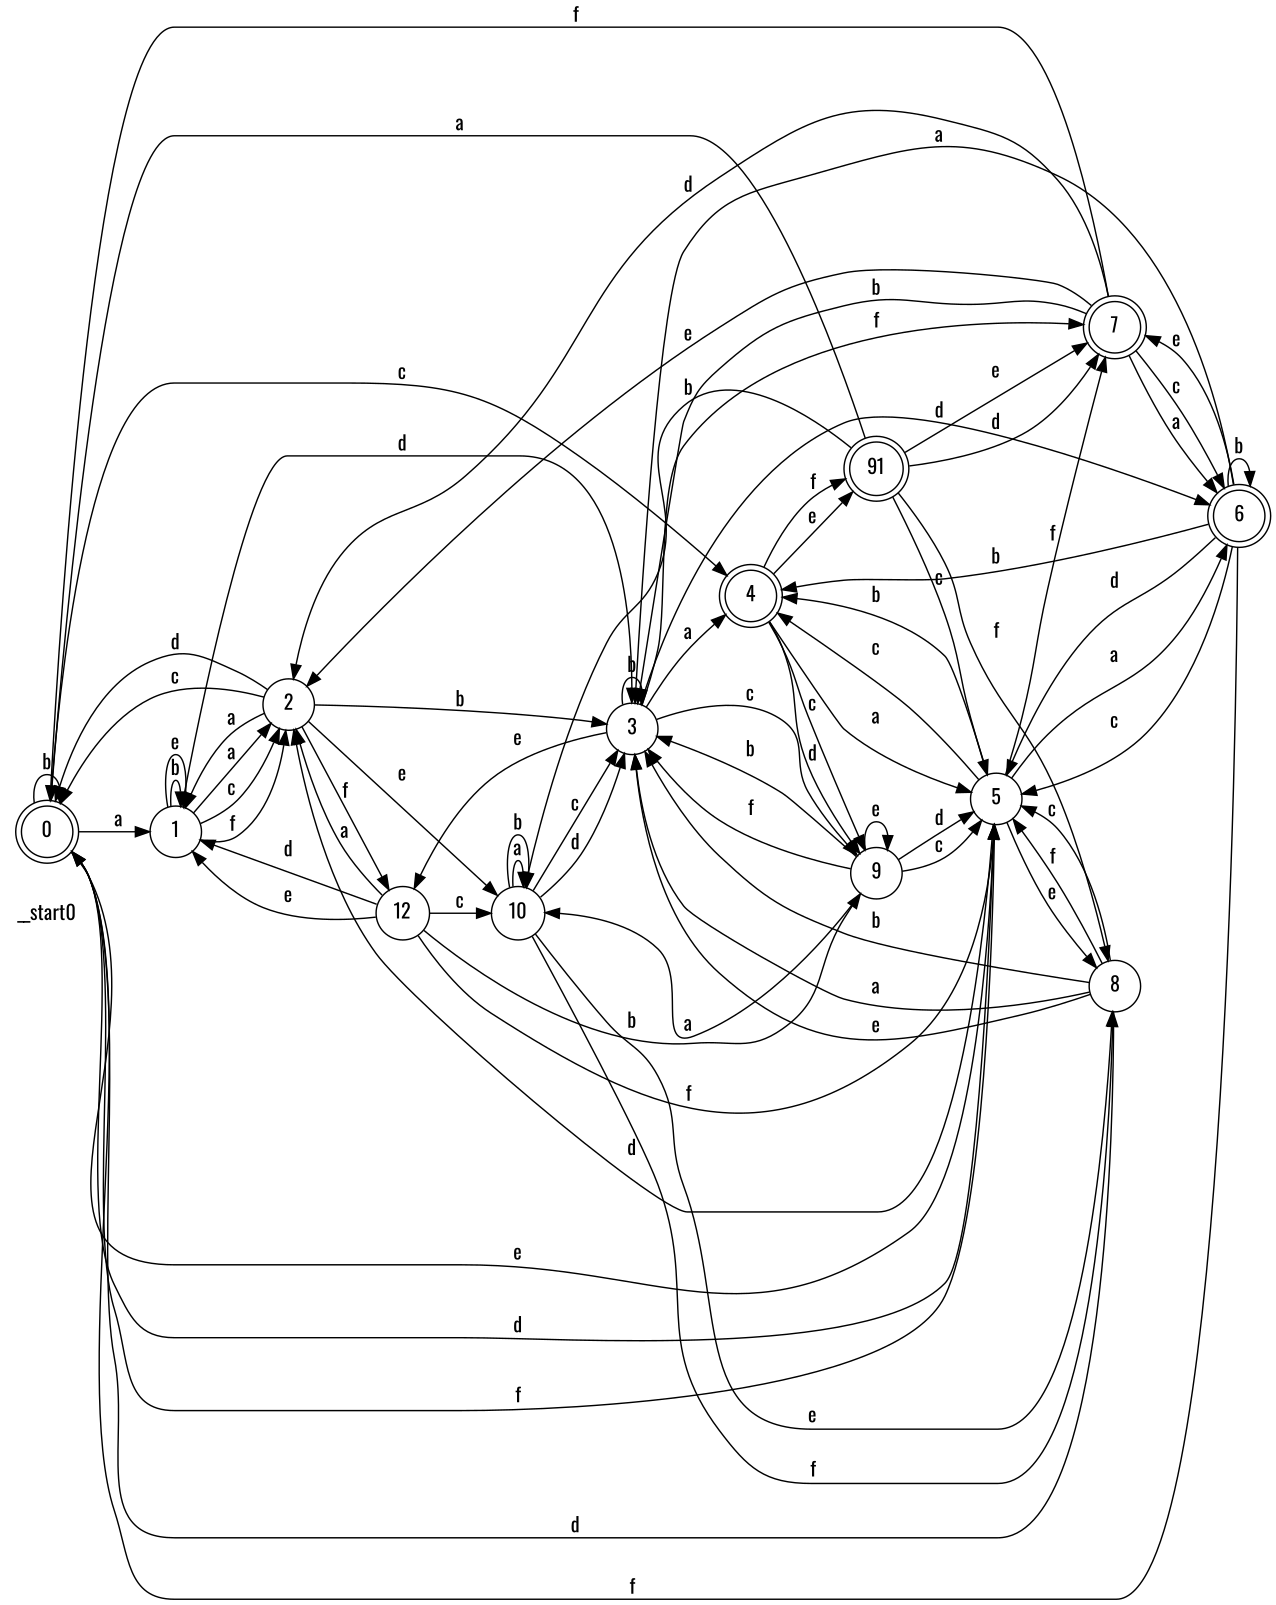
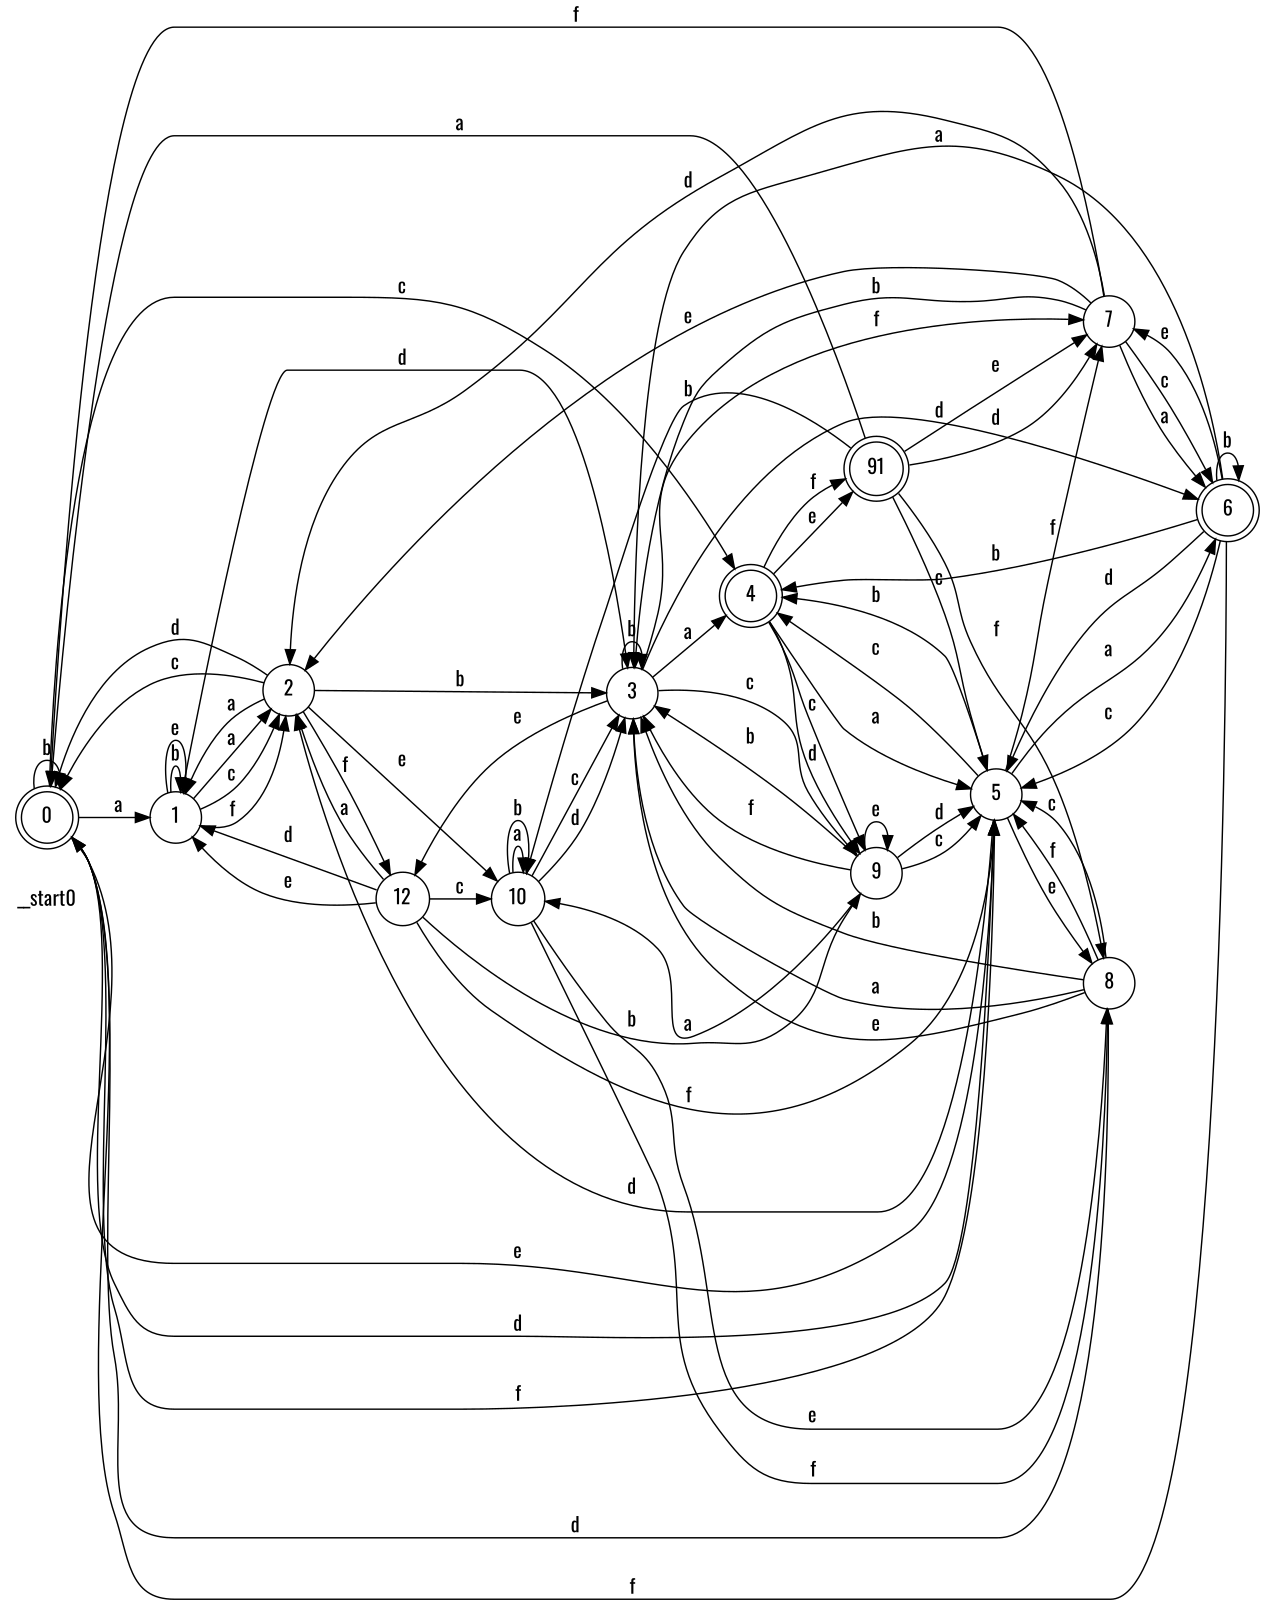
(1115, 327) -> (1109, 322)
